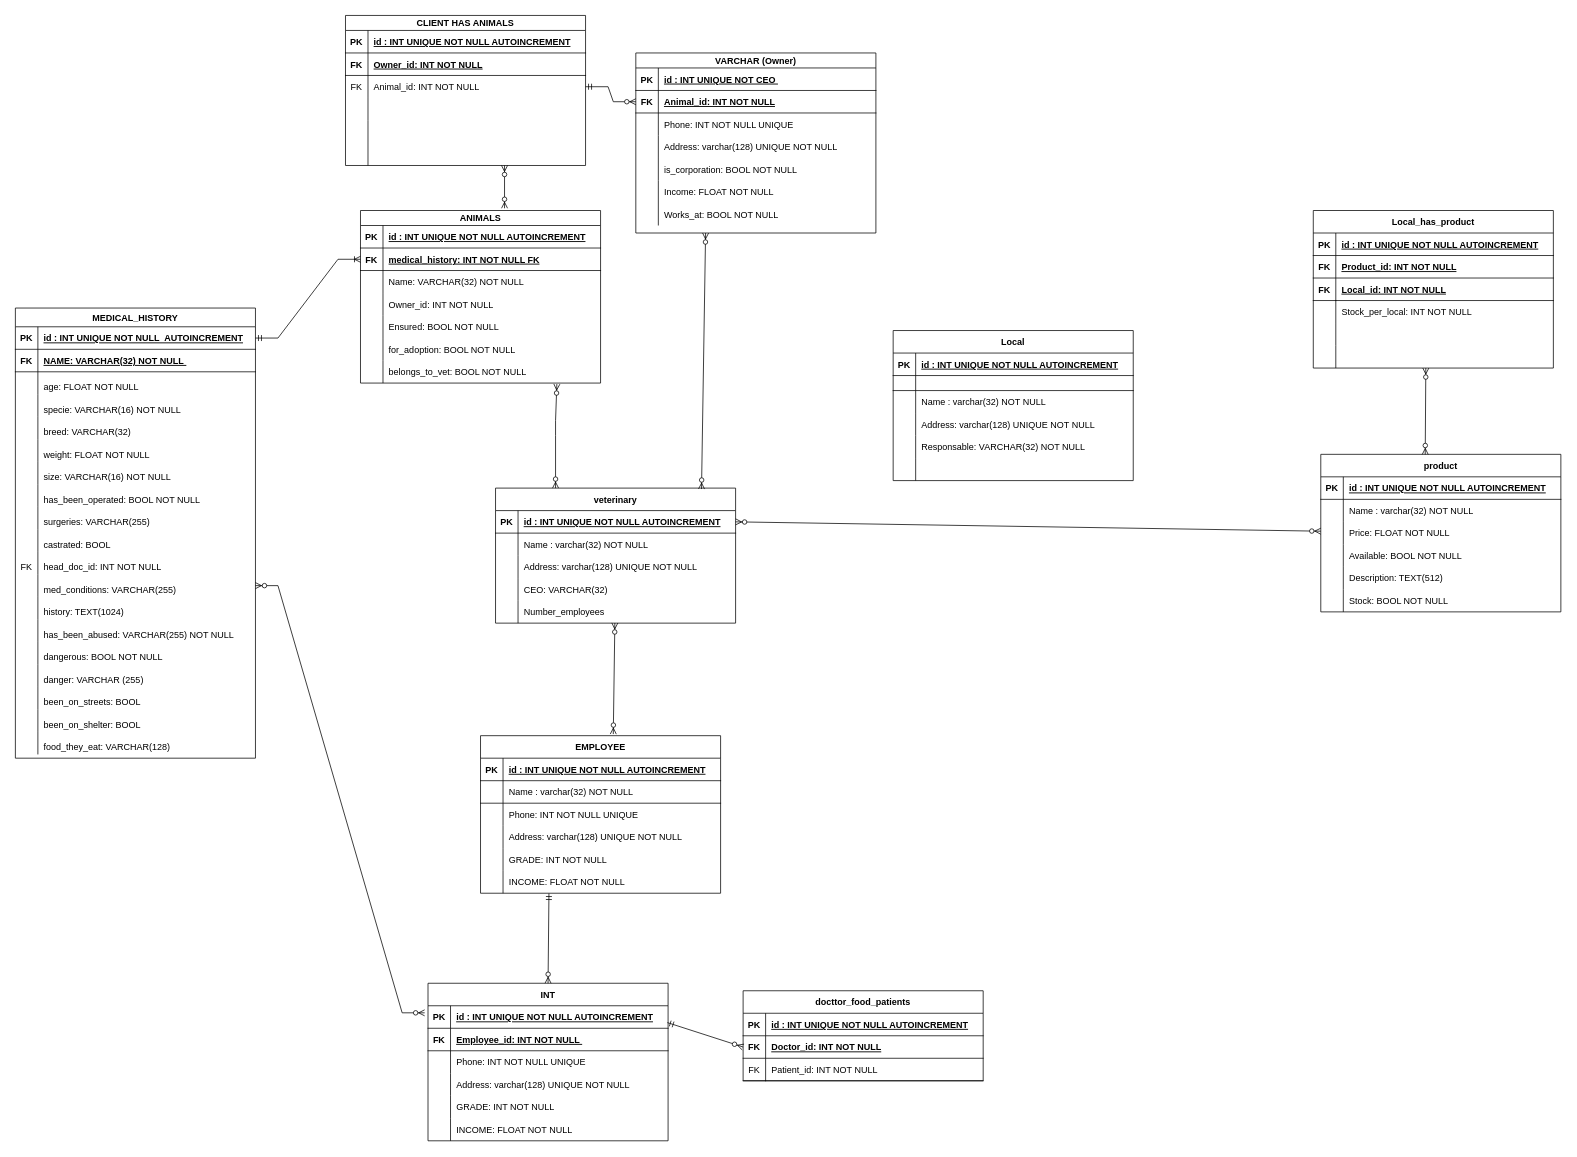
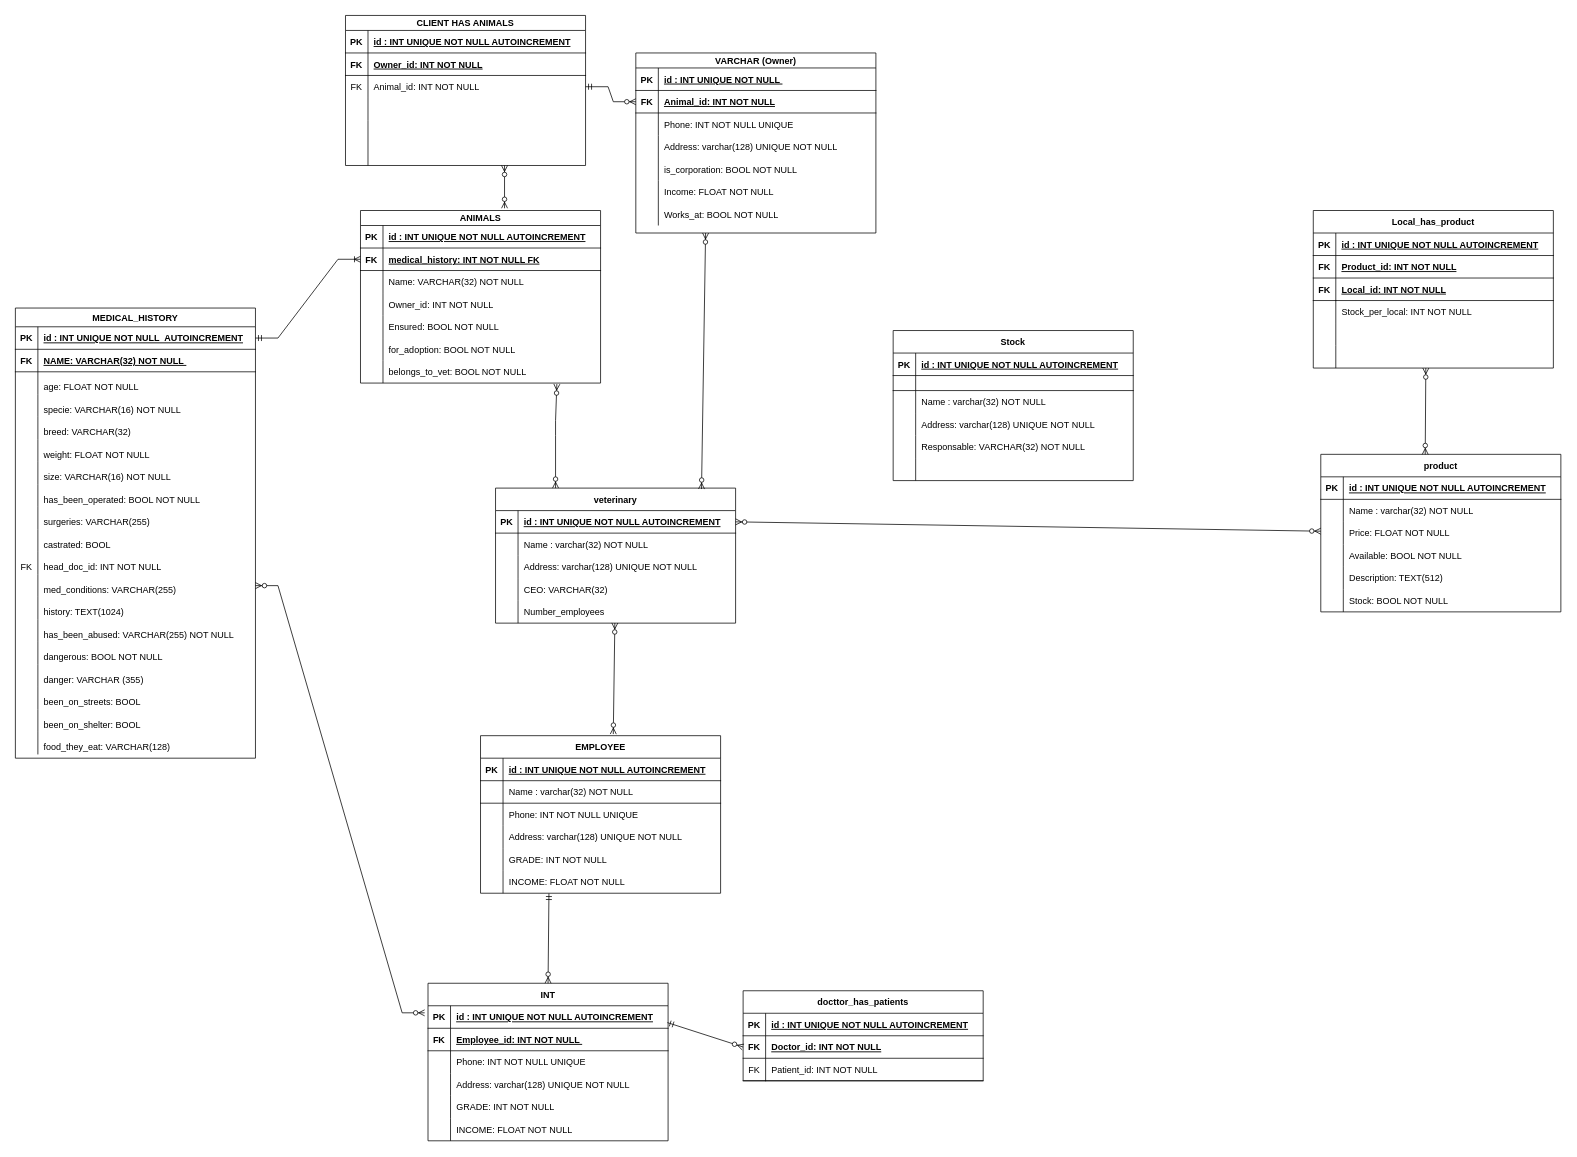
(714, 80) -> (716, 80)
(1013, 342) -> (1013, 342)
(93, 680) -> (93, 680)
(863, 1002) -> (863, 1002)
